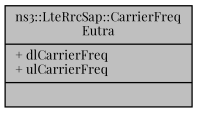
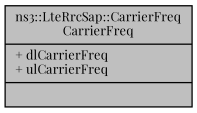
(99, 31) -> (99, 31)
